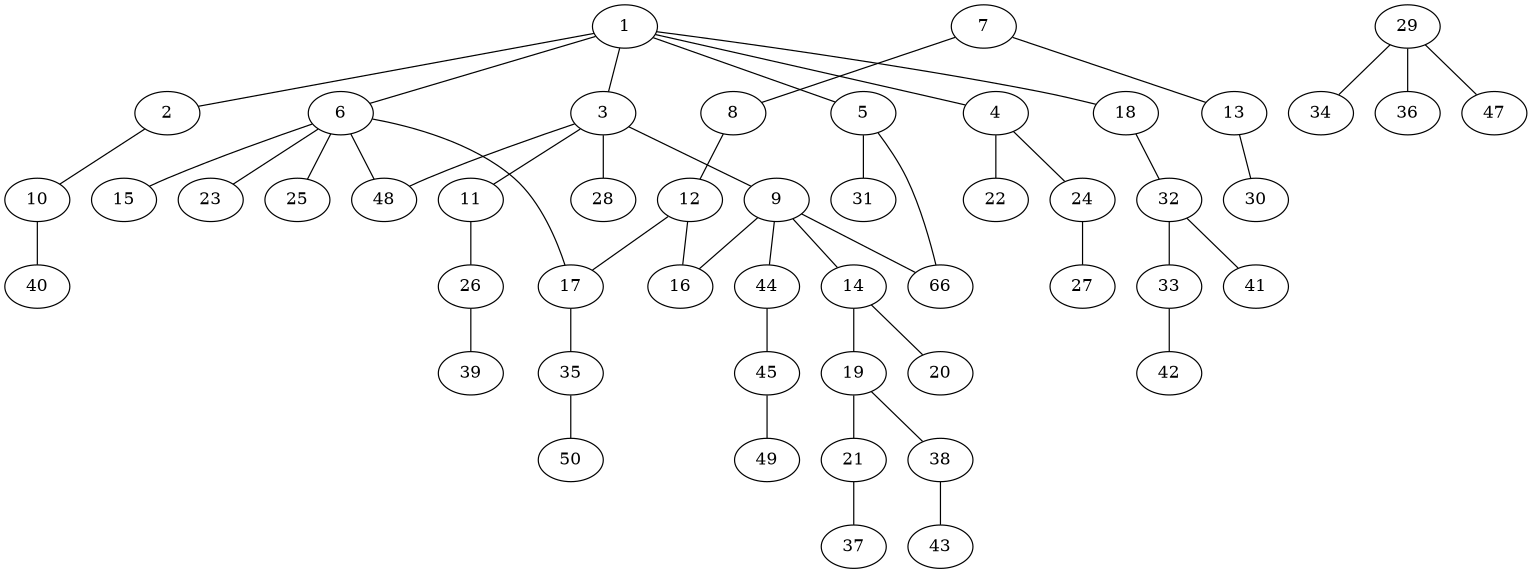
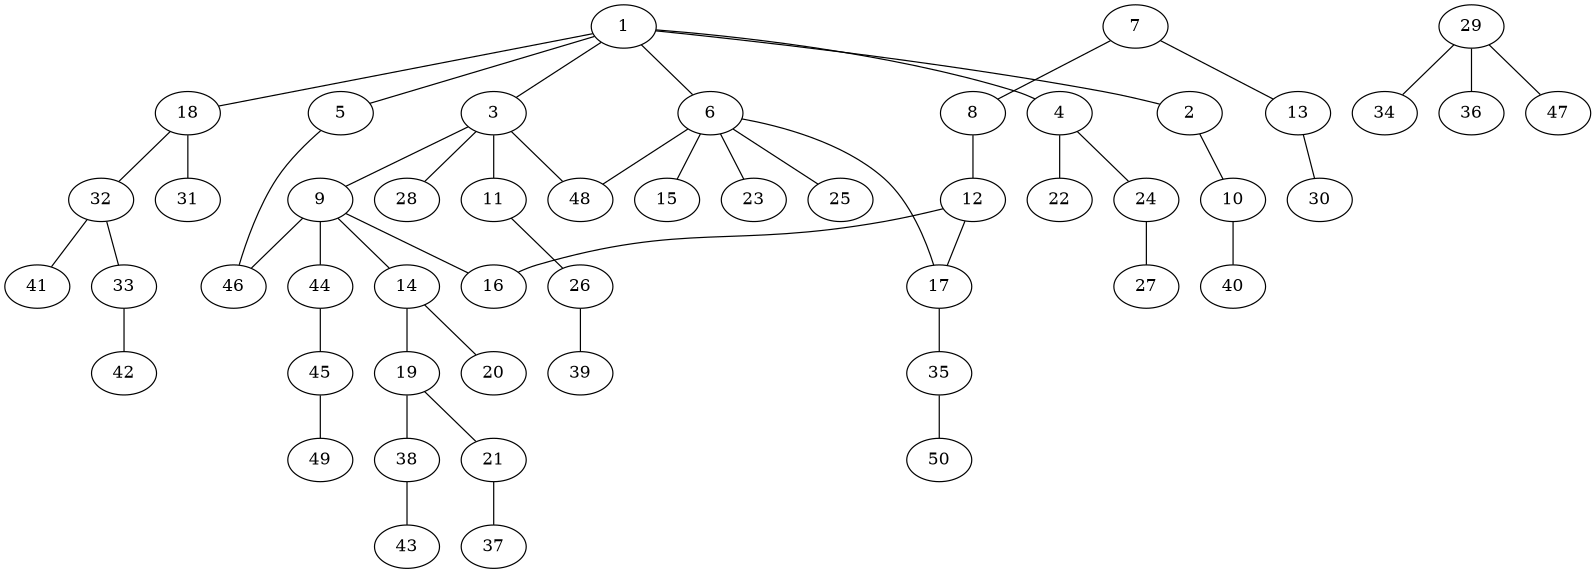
(863, 157) -> (188, 157)
(940, 287) -> (234, 287)
